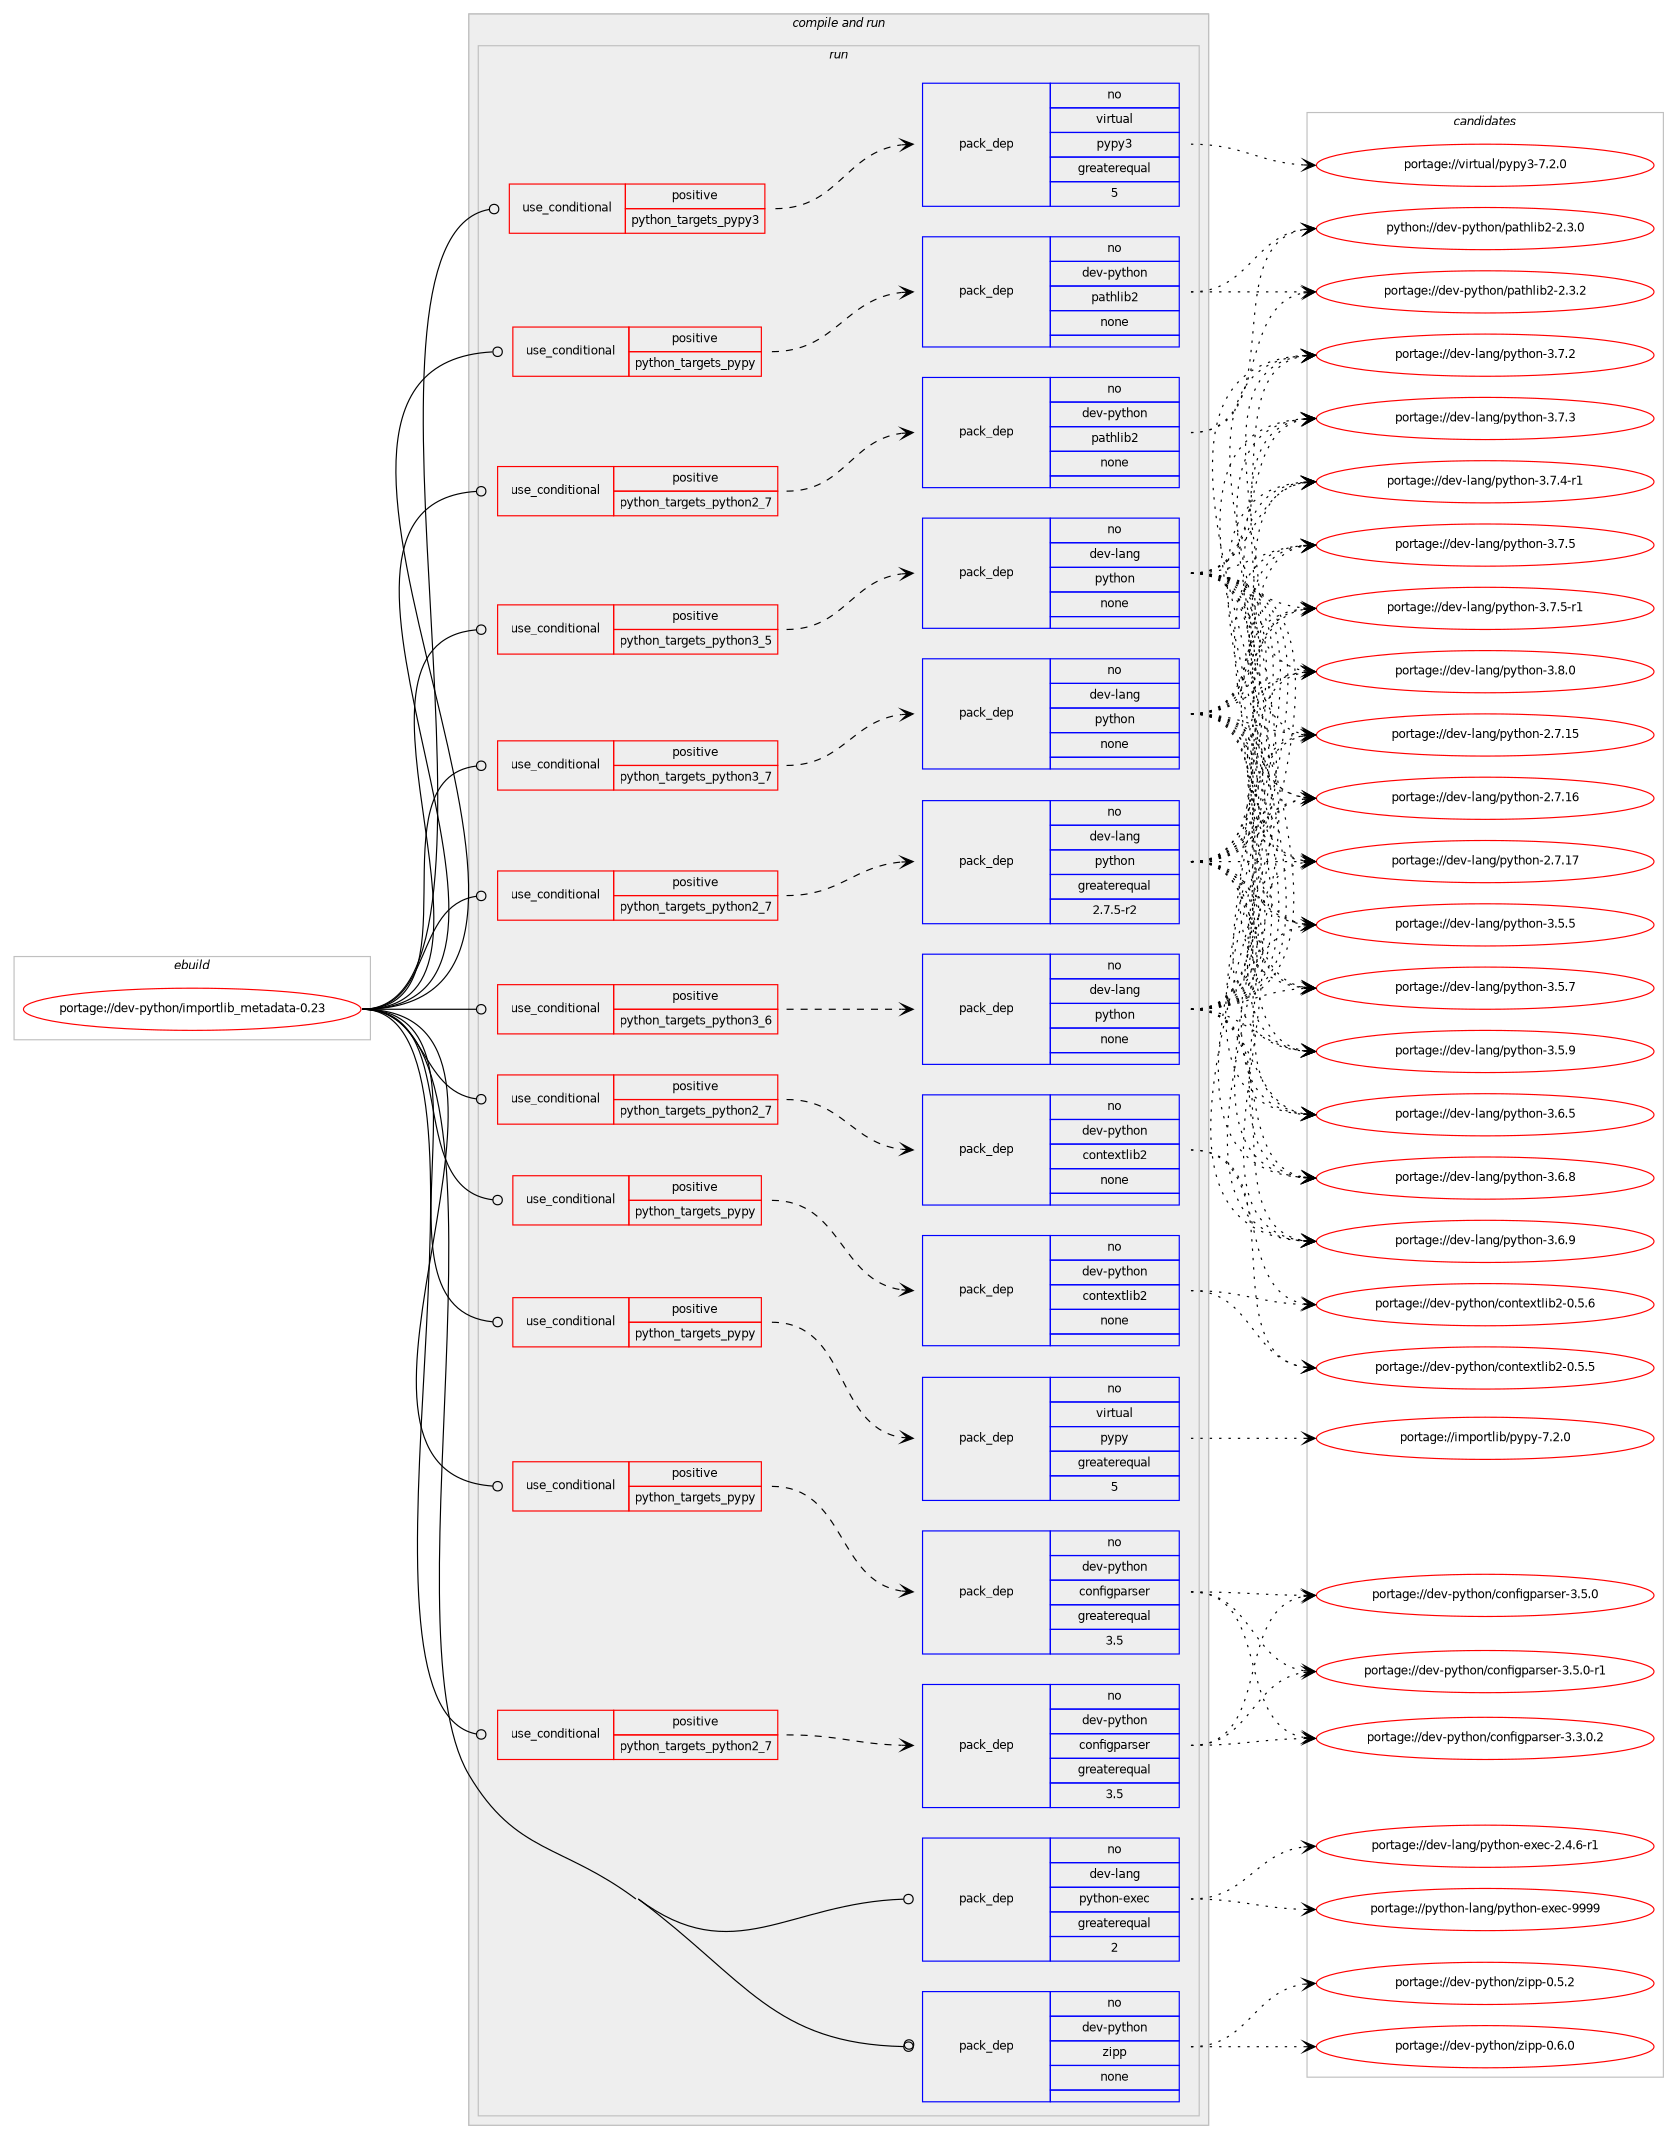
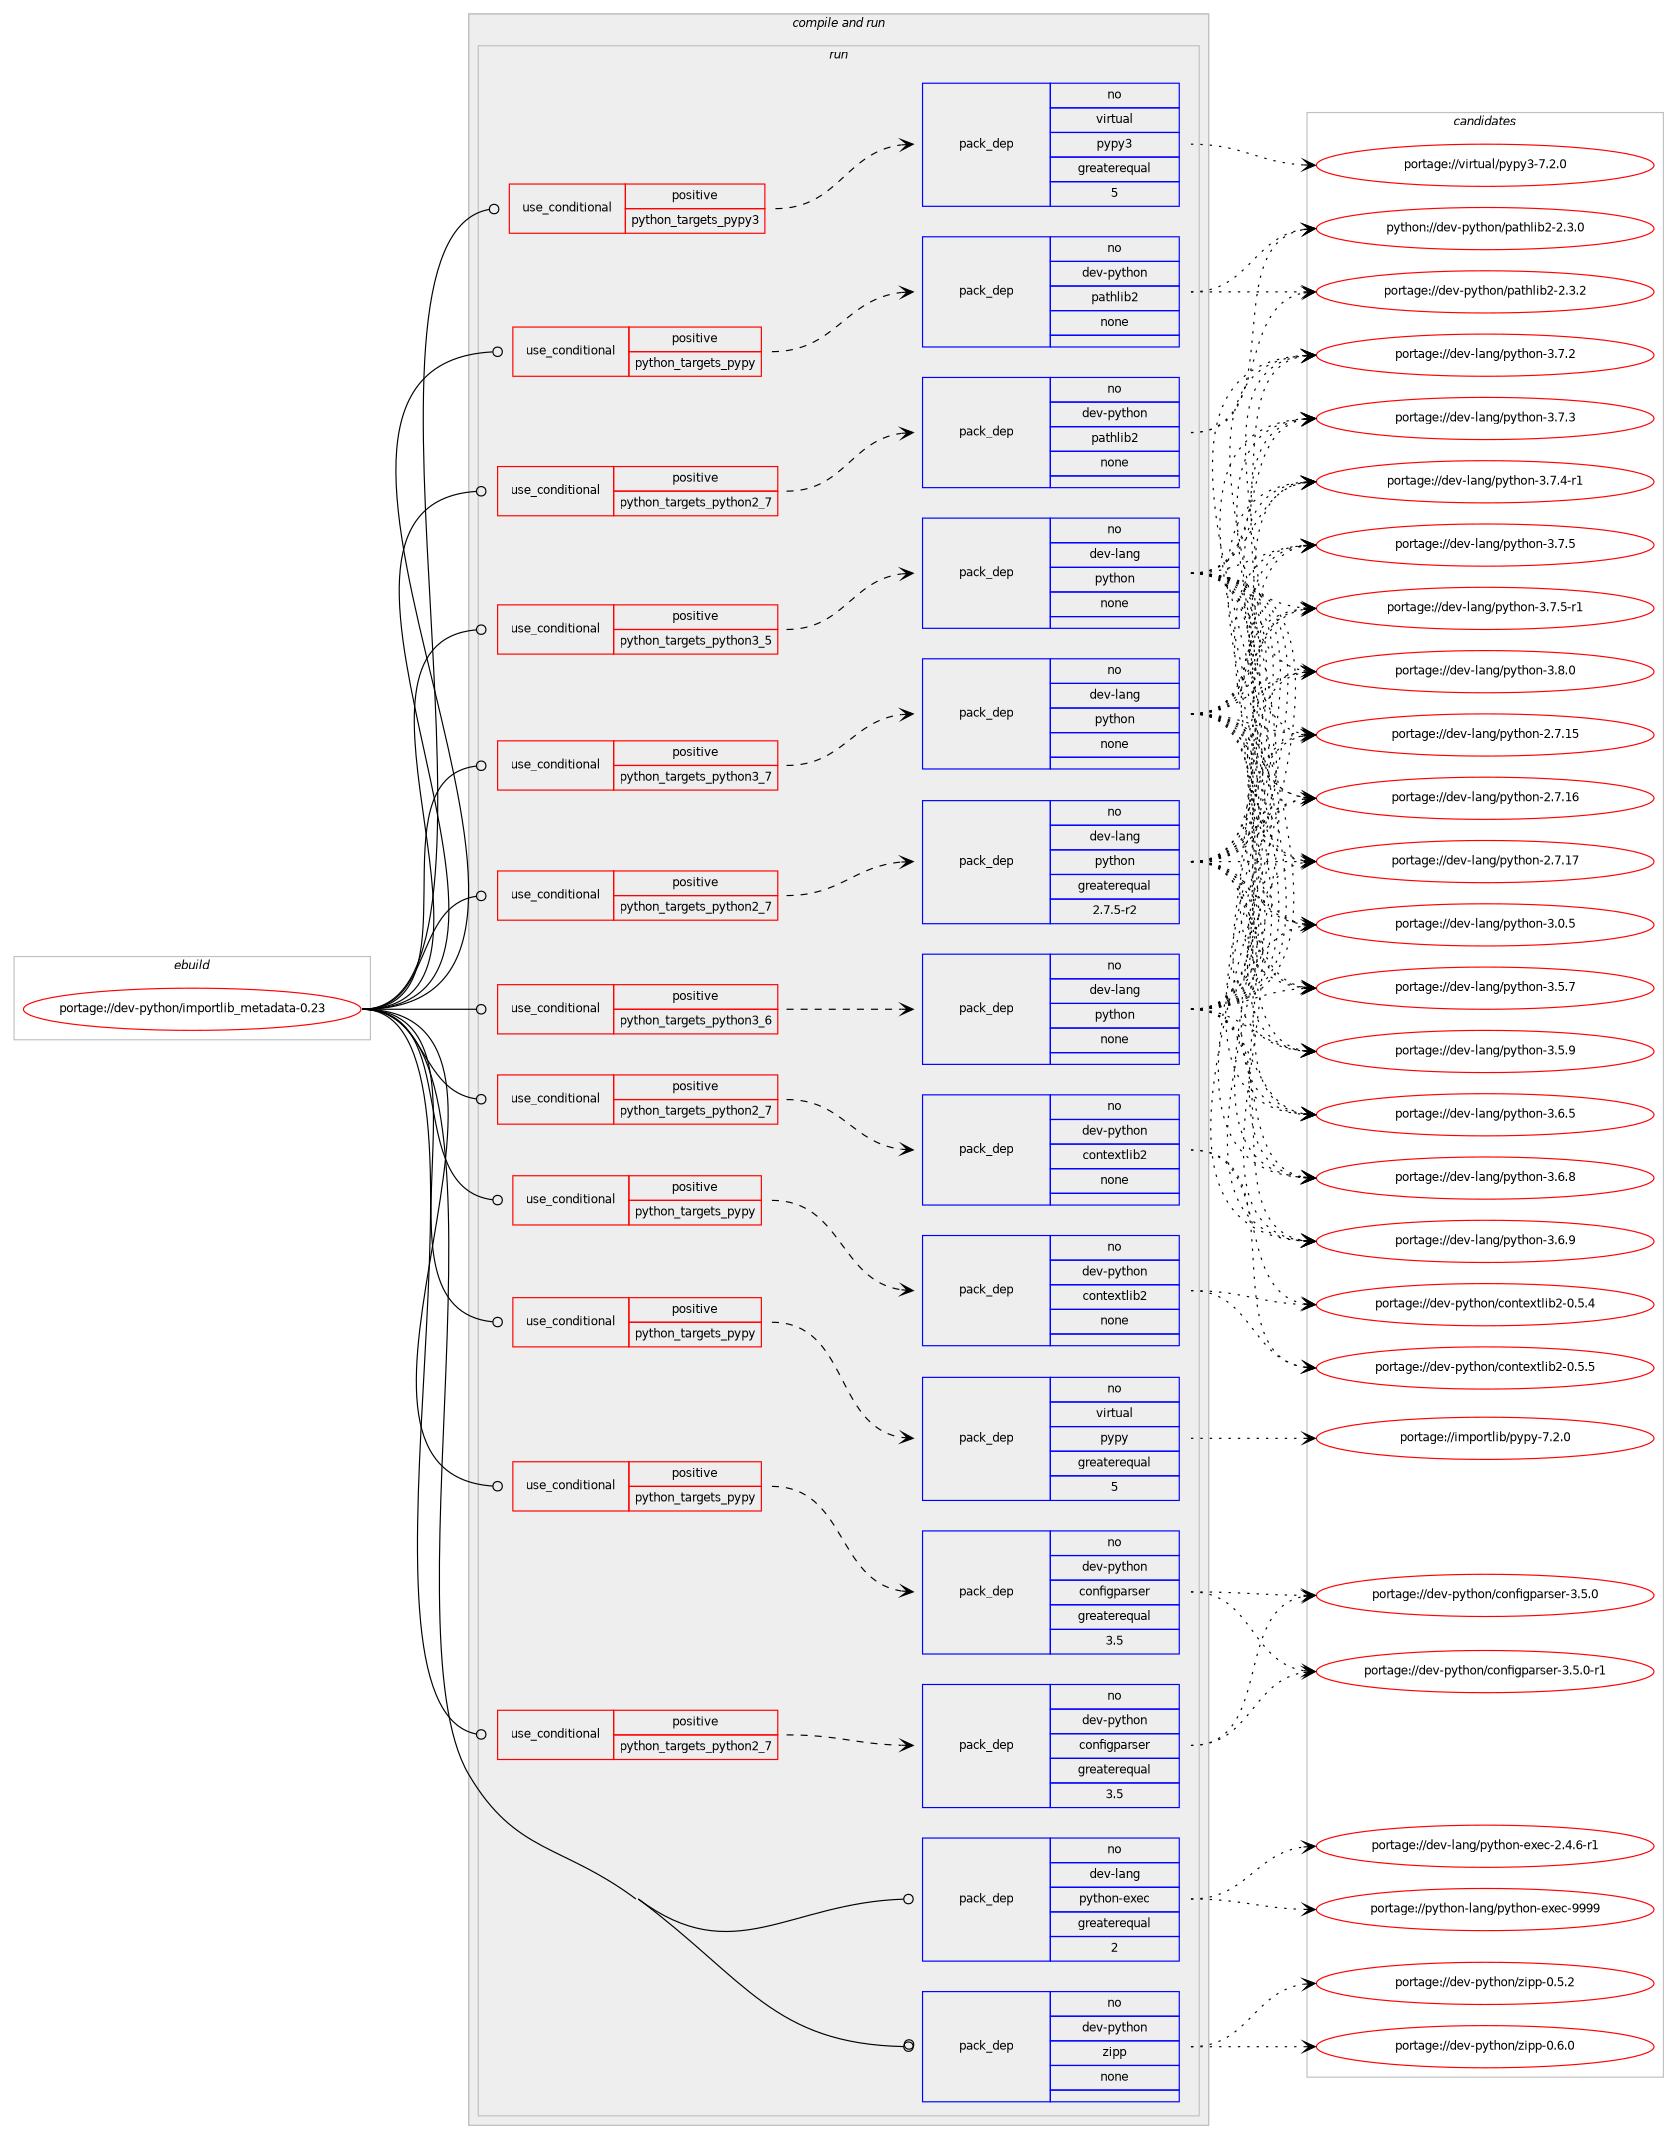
(1485, 925) -> (1485, 925)
(1485, 1305) -> (1485, 1305)
(1485, 1738) -> none
